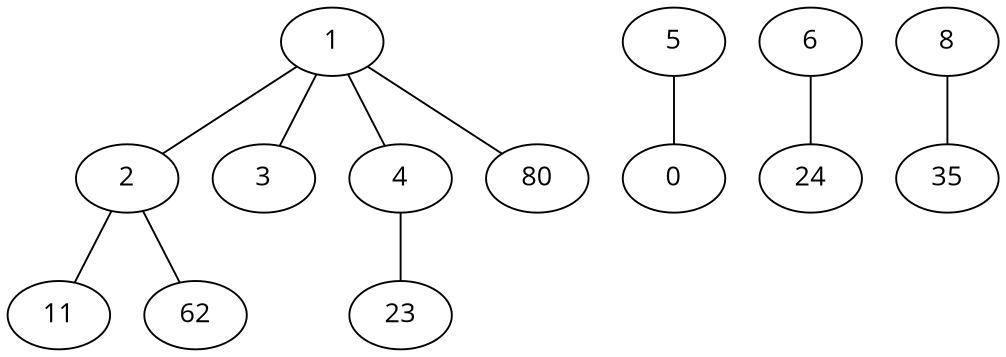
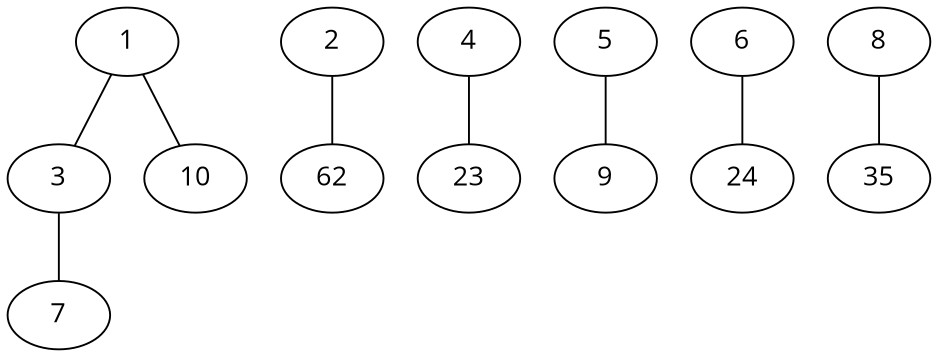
(230, 110) -> none
(366, 110) -> none
(537, 178) -> (196, 178)
(674, 178) -> (606, 178)
none -> (59, 315)
(59, 315) -> none
